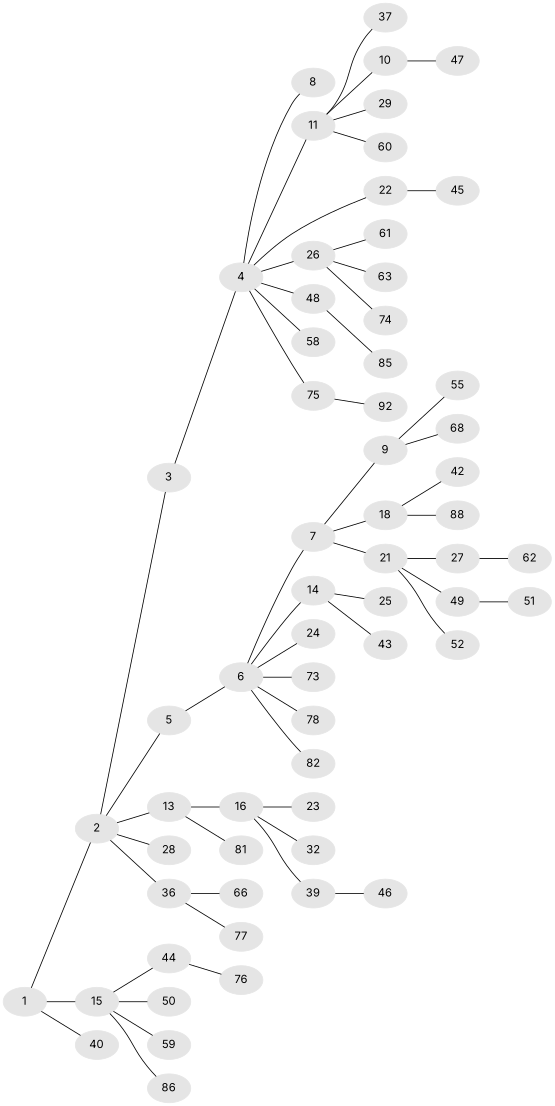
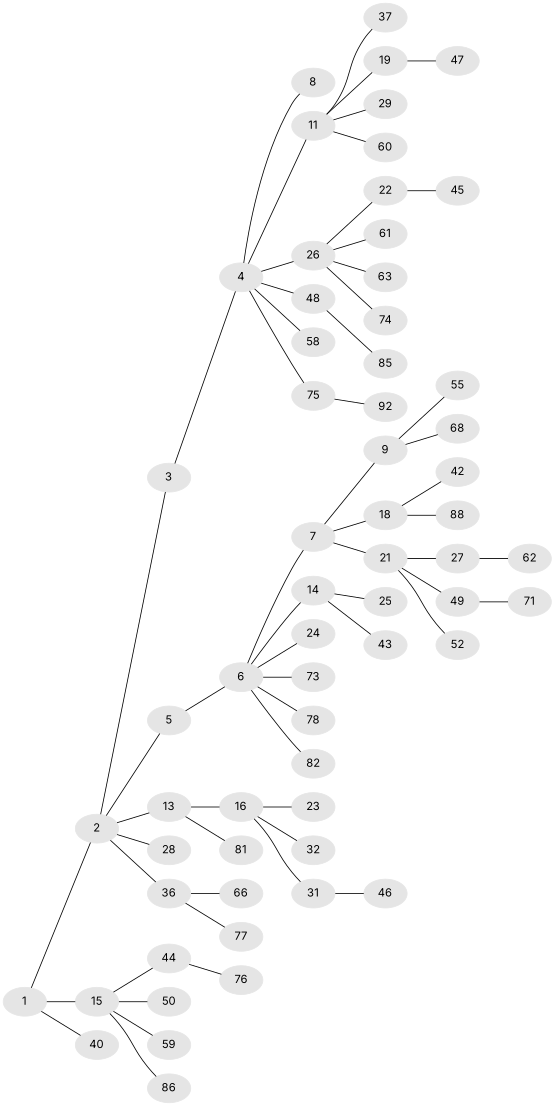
(385, 61) -> (385, 61)
(306, 225) -> (349, 223)
(530, 602) -> (530, 602)
(313, 894) -> (313, 894)
